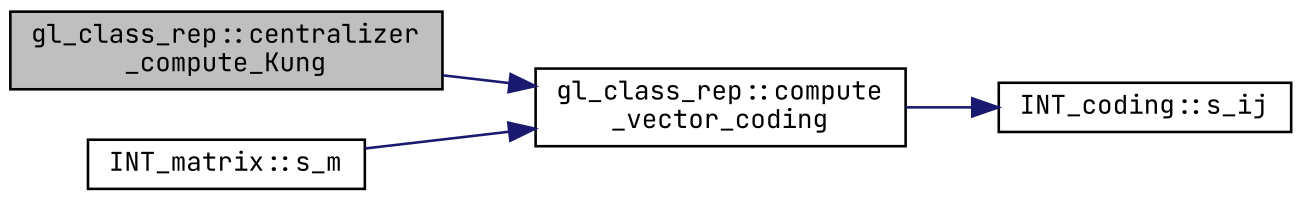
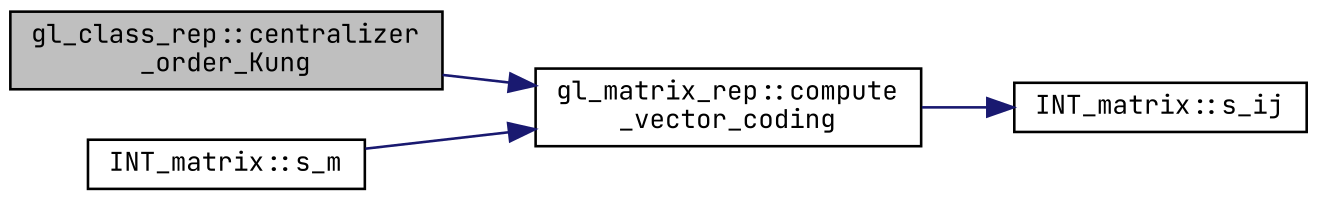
(226, 50) -> (226, 50)
(721, 107) -> (728, 107)
(1145, 107) -> (1160, 107)
